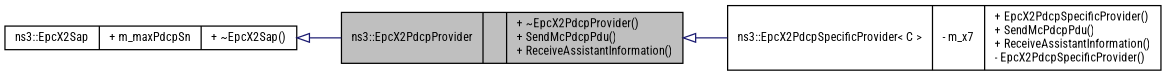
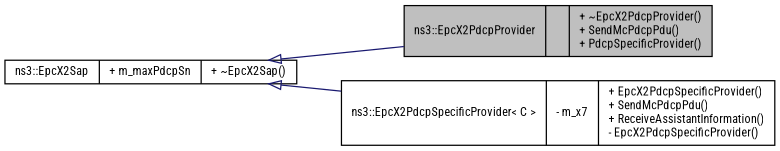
(712, 38) -> (311, 88)
(595, 51) -> (641, 44)
